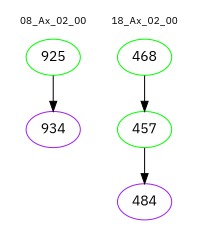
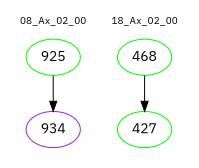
(145, 130) -> (145, 130)
(145, 202) -> none
